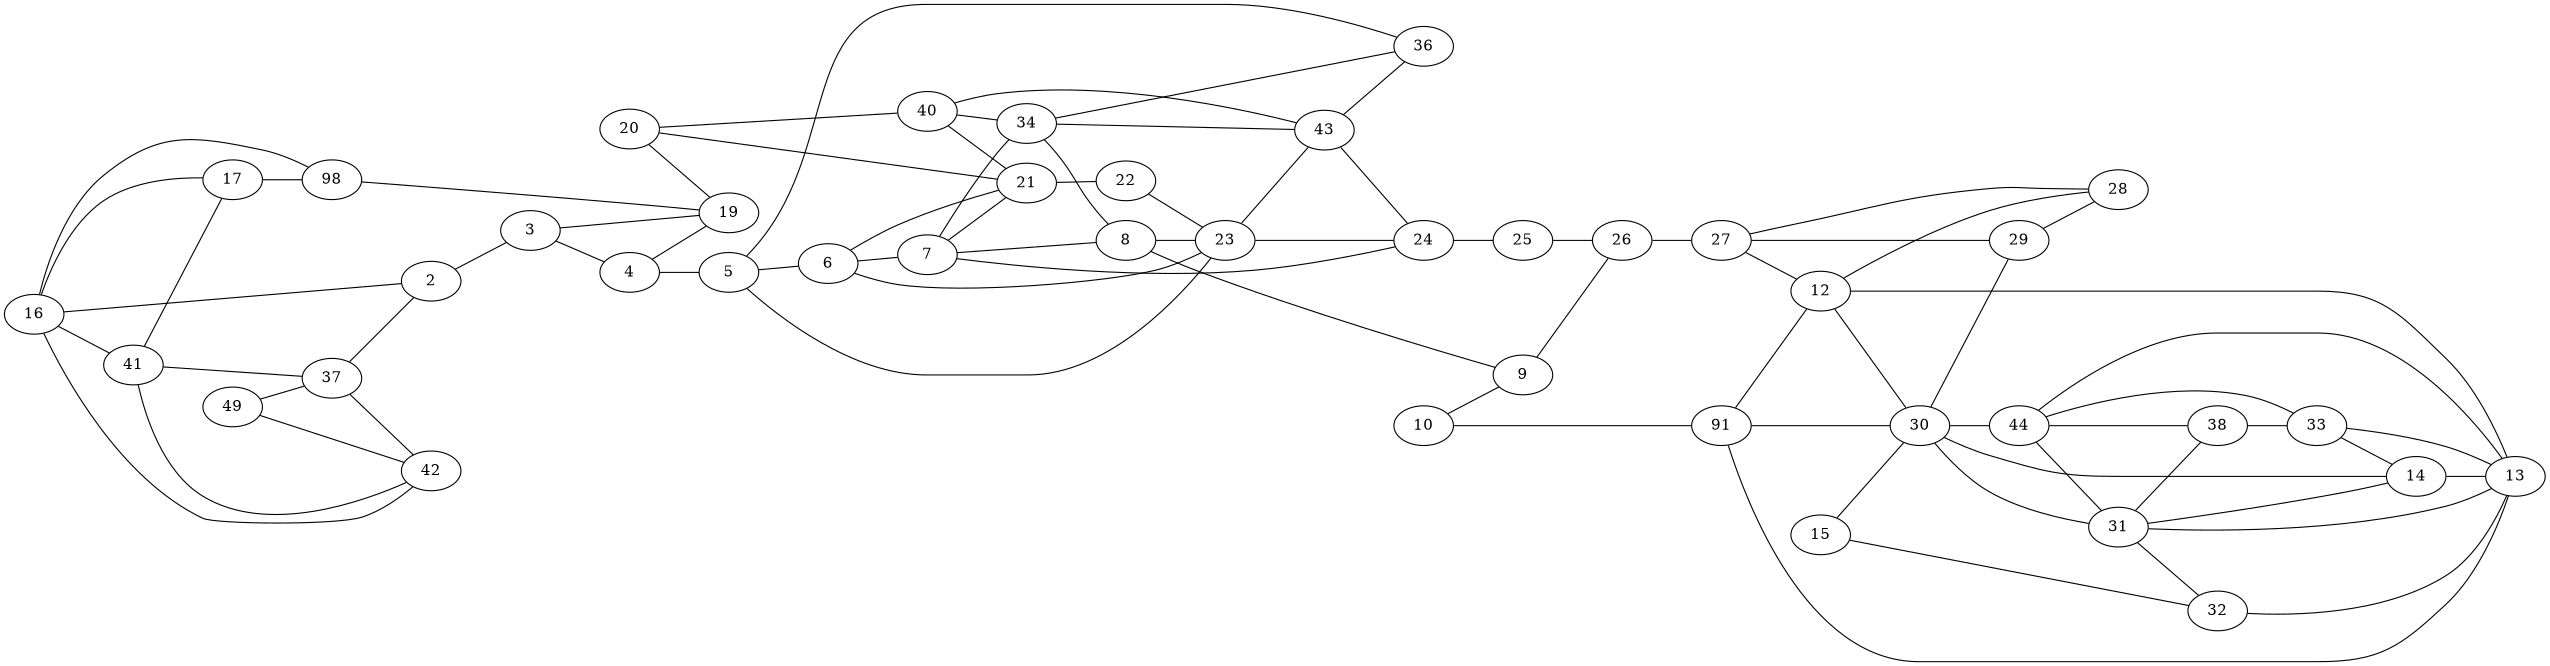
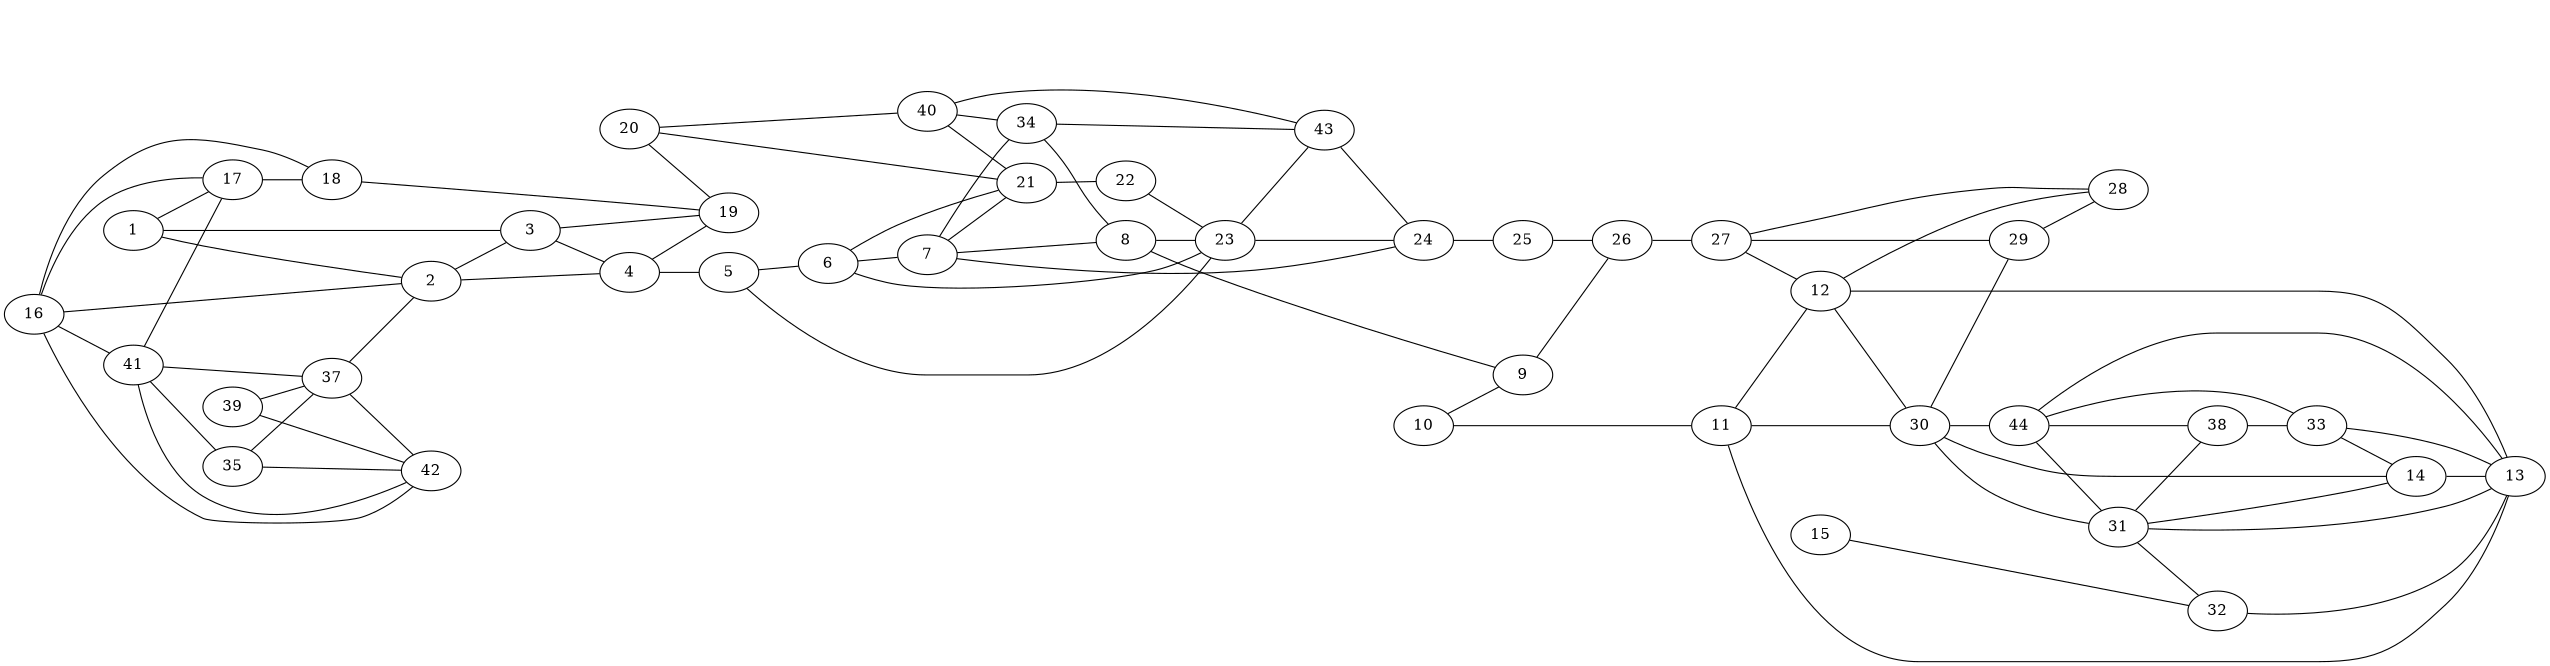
(1424, 46) -> none
(332, 180) -> (332, 180)
none -> (133, 230)
none -> (531, 277)
(233, 407) -> (233, 407)
(1721, 426) -> (1721, 426)
none -> (233, 466)
(1870, 480) -> none
